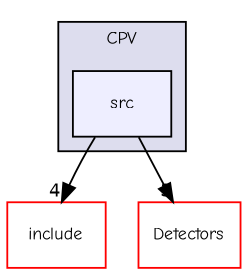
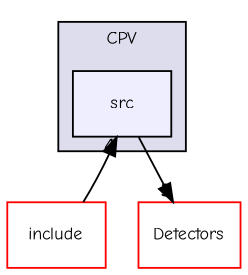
(80, 163) -> (97, 178)
